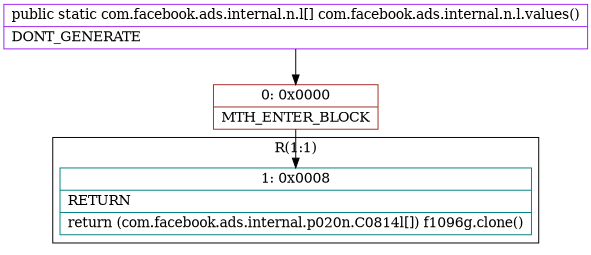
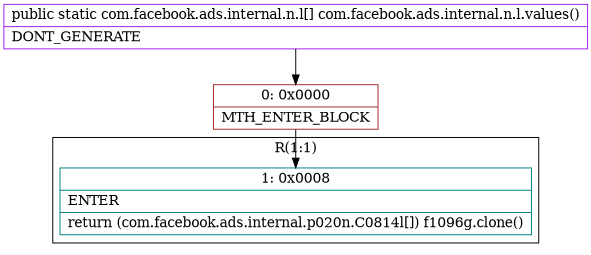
(99, 201) -> (93, 201)
